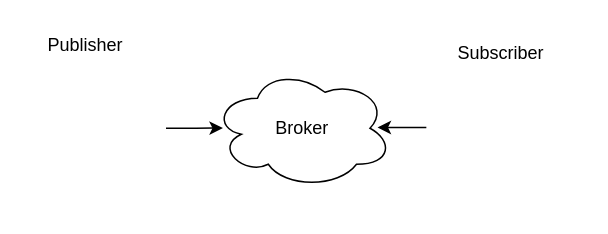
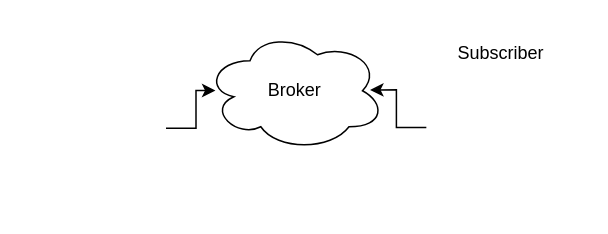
(85, 46) -> none
(302, 128) -> (295, 91)
